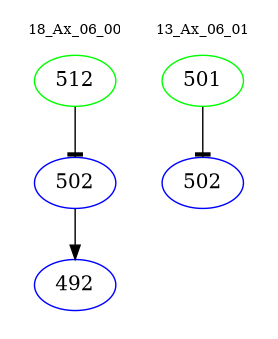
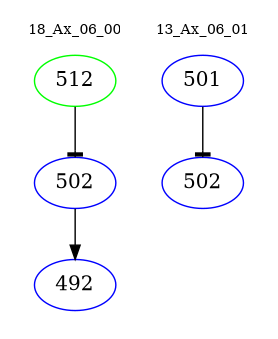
(203, 81) -> (203, 81)
